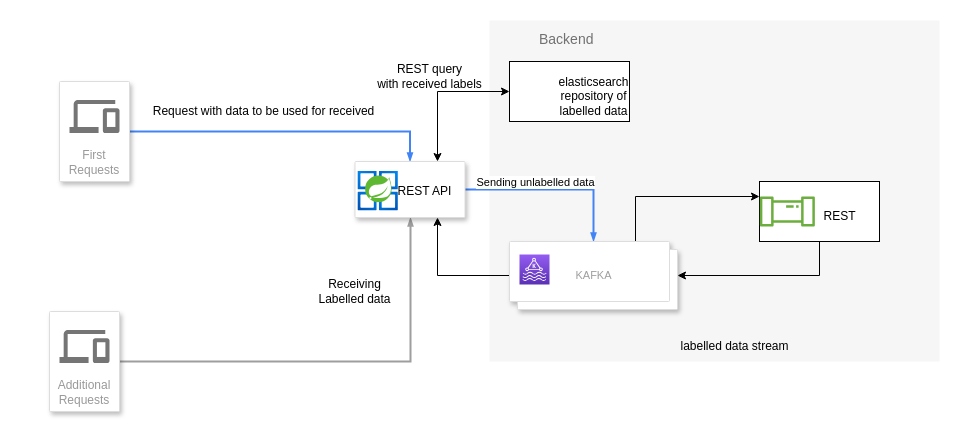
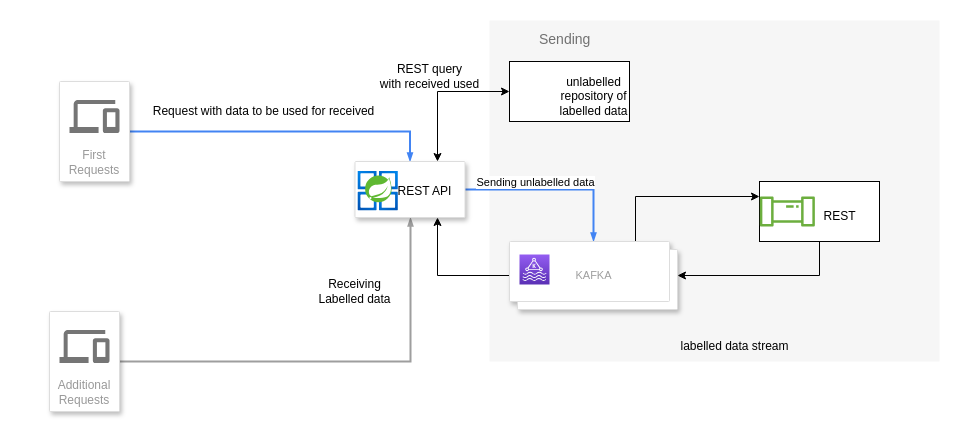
(567, 40) -> (565, 40)
(430, 77) -> (430, 77)
(594, 97) -> (594, 97)
